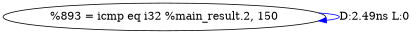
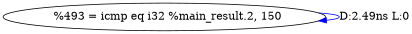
(164, 17) -> (164, 17)
